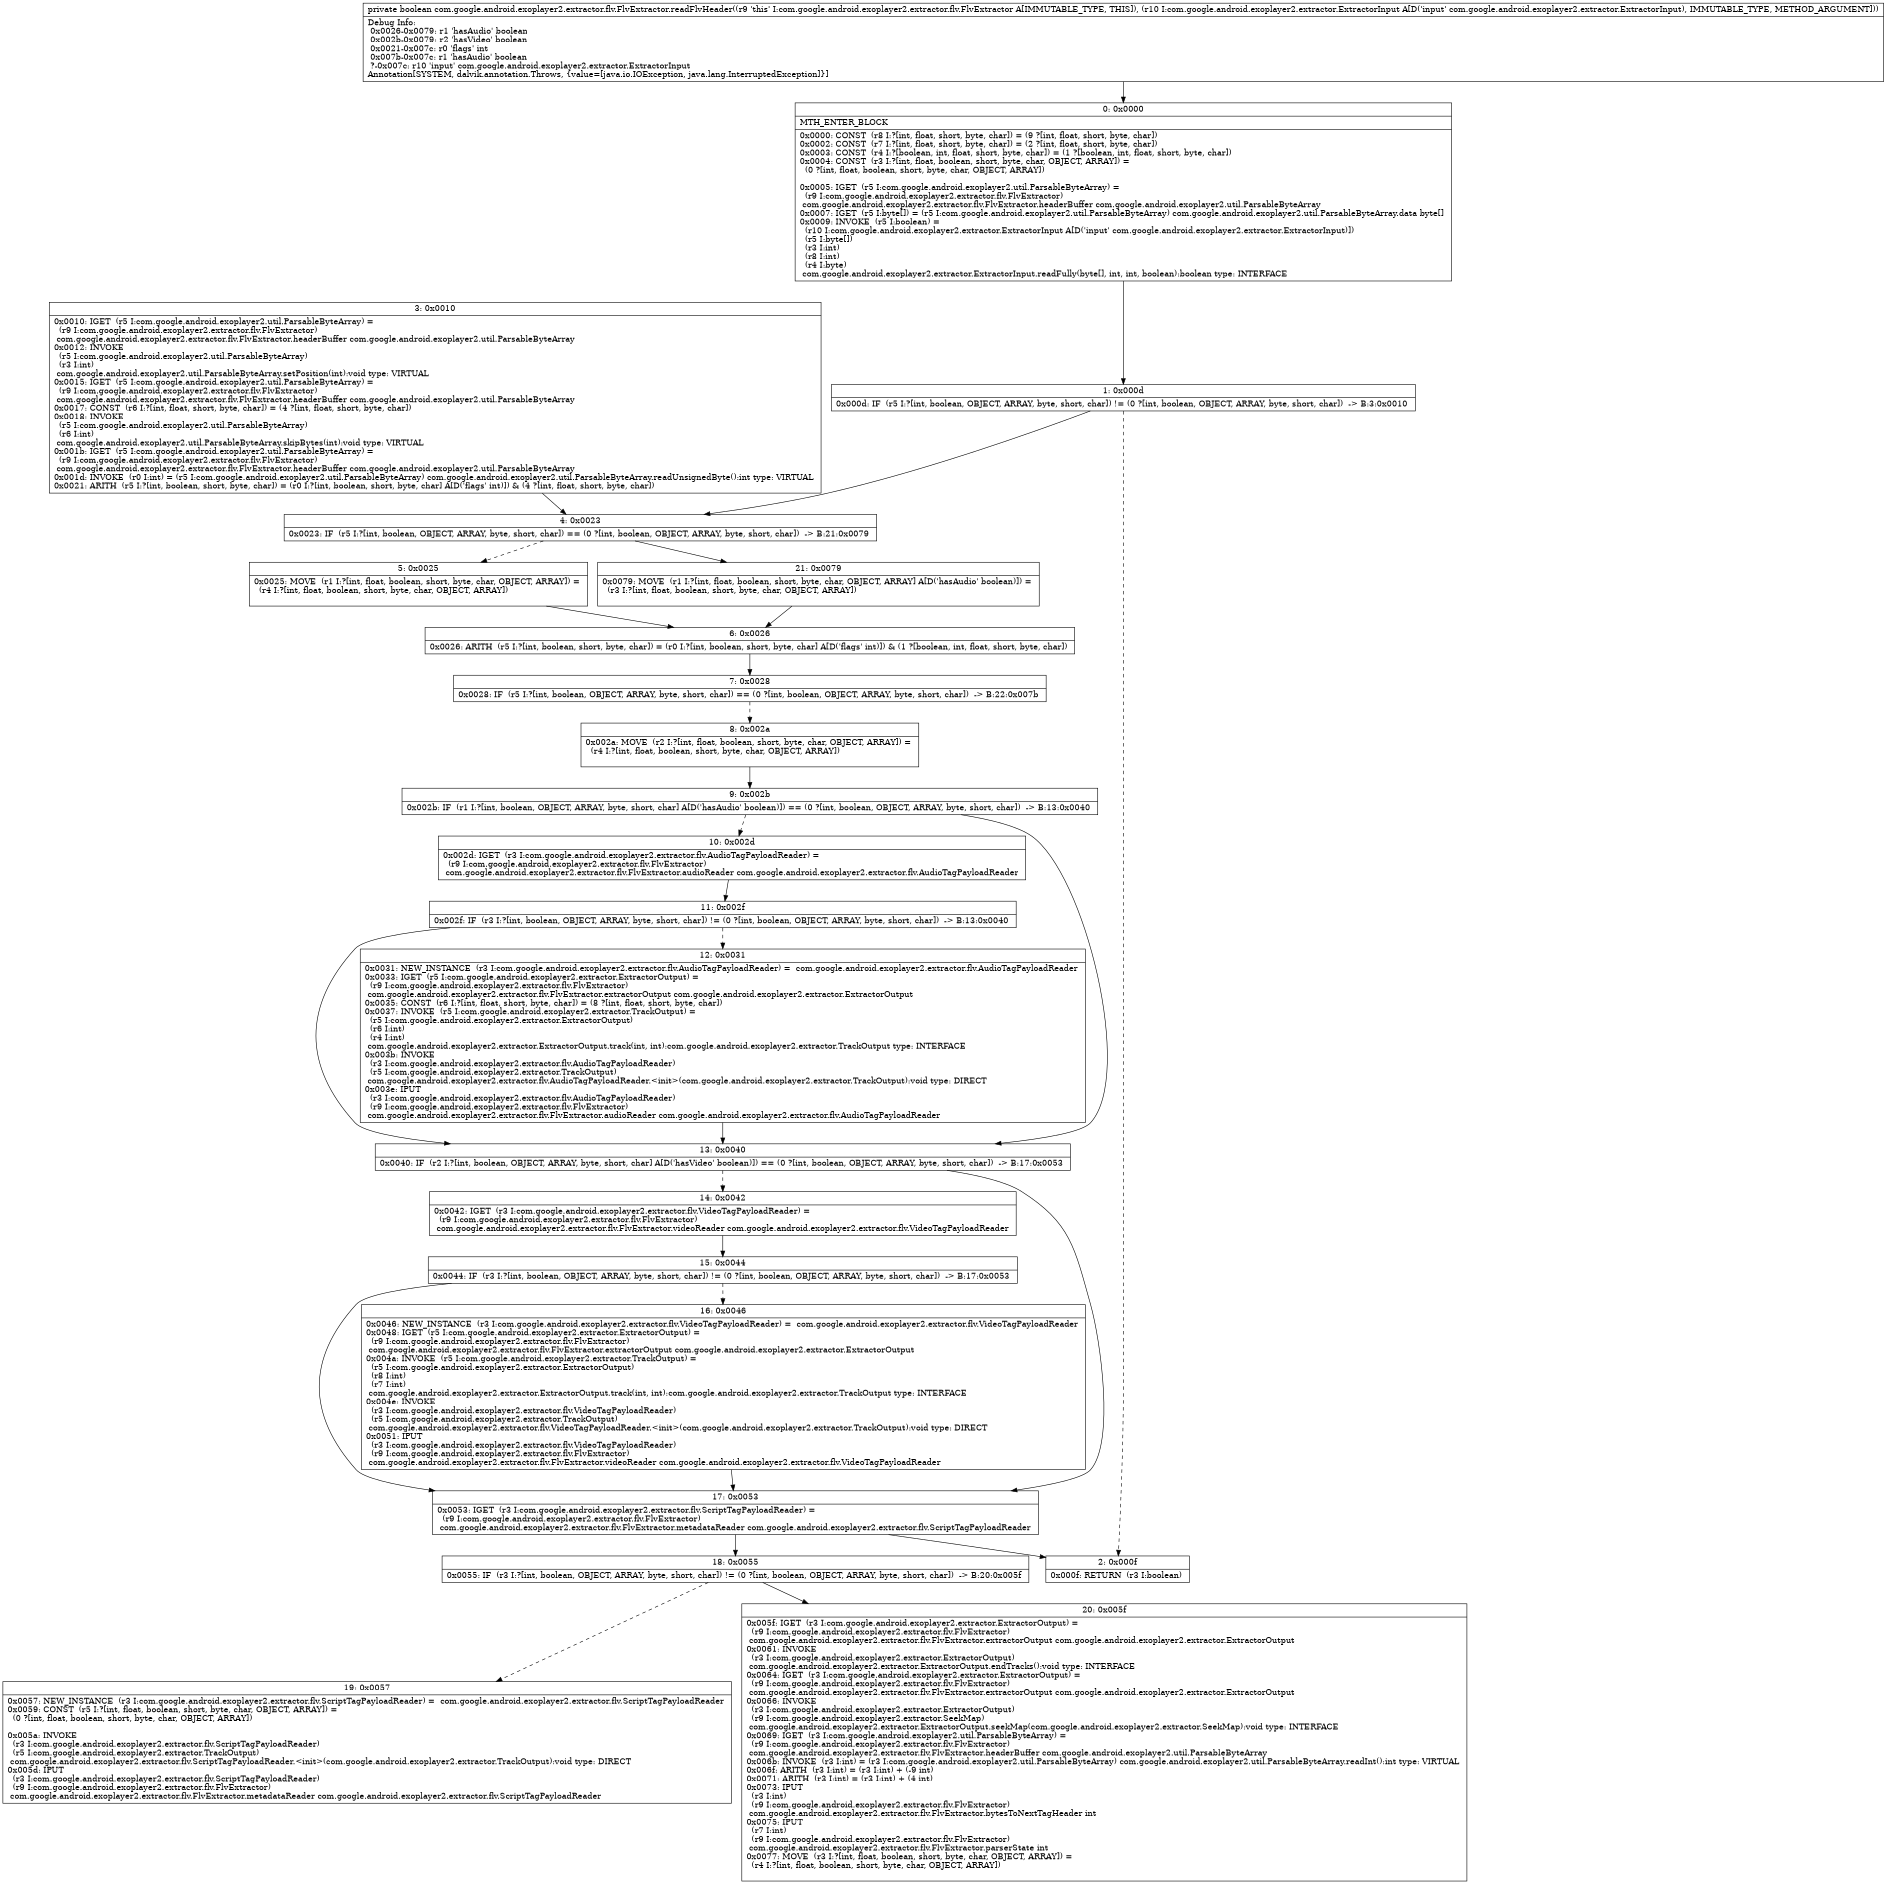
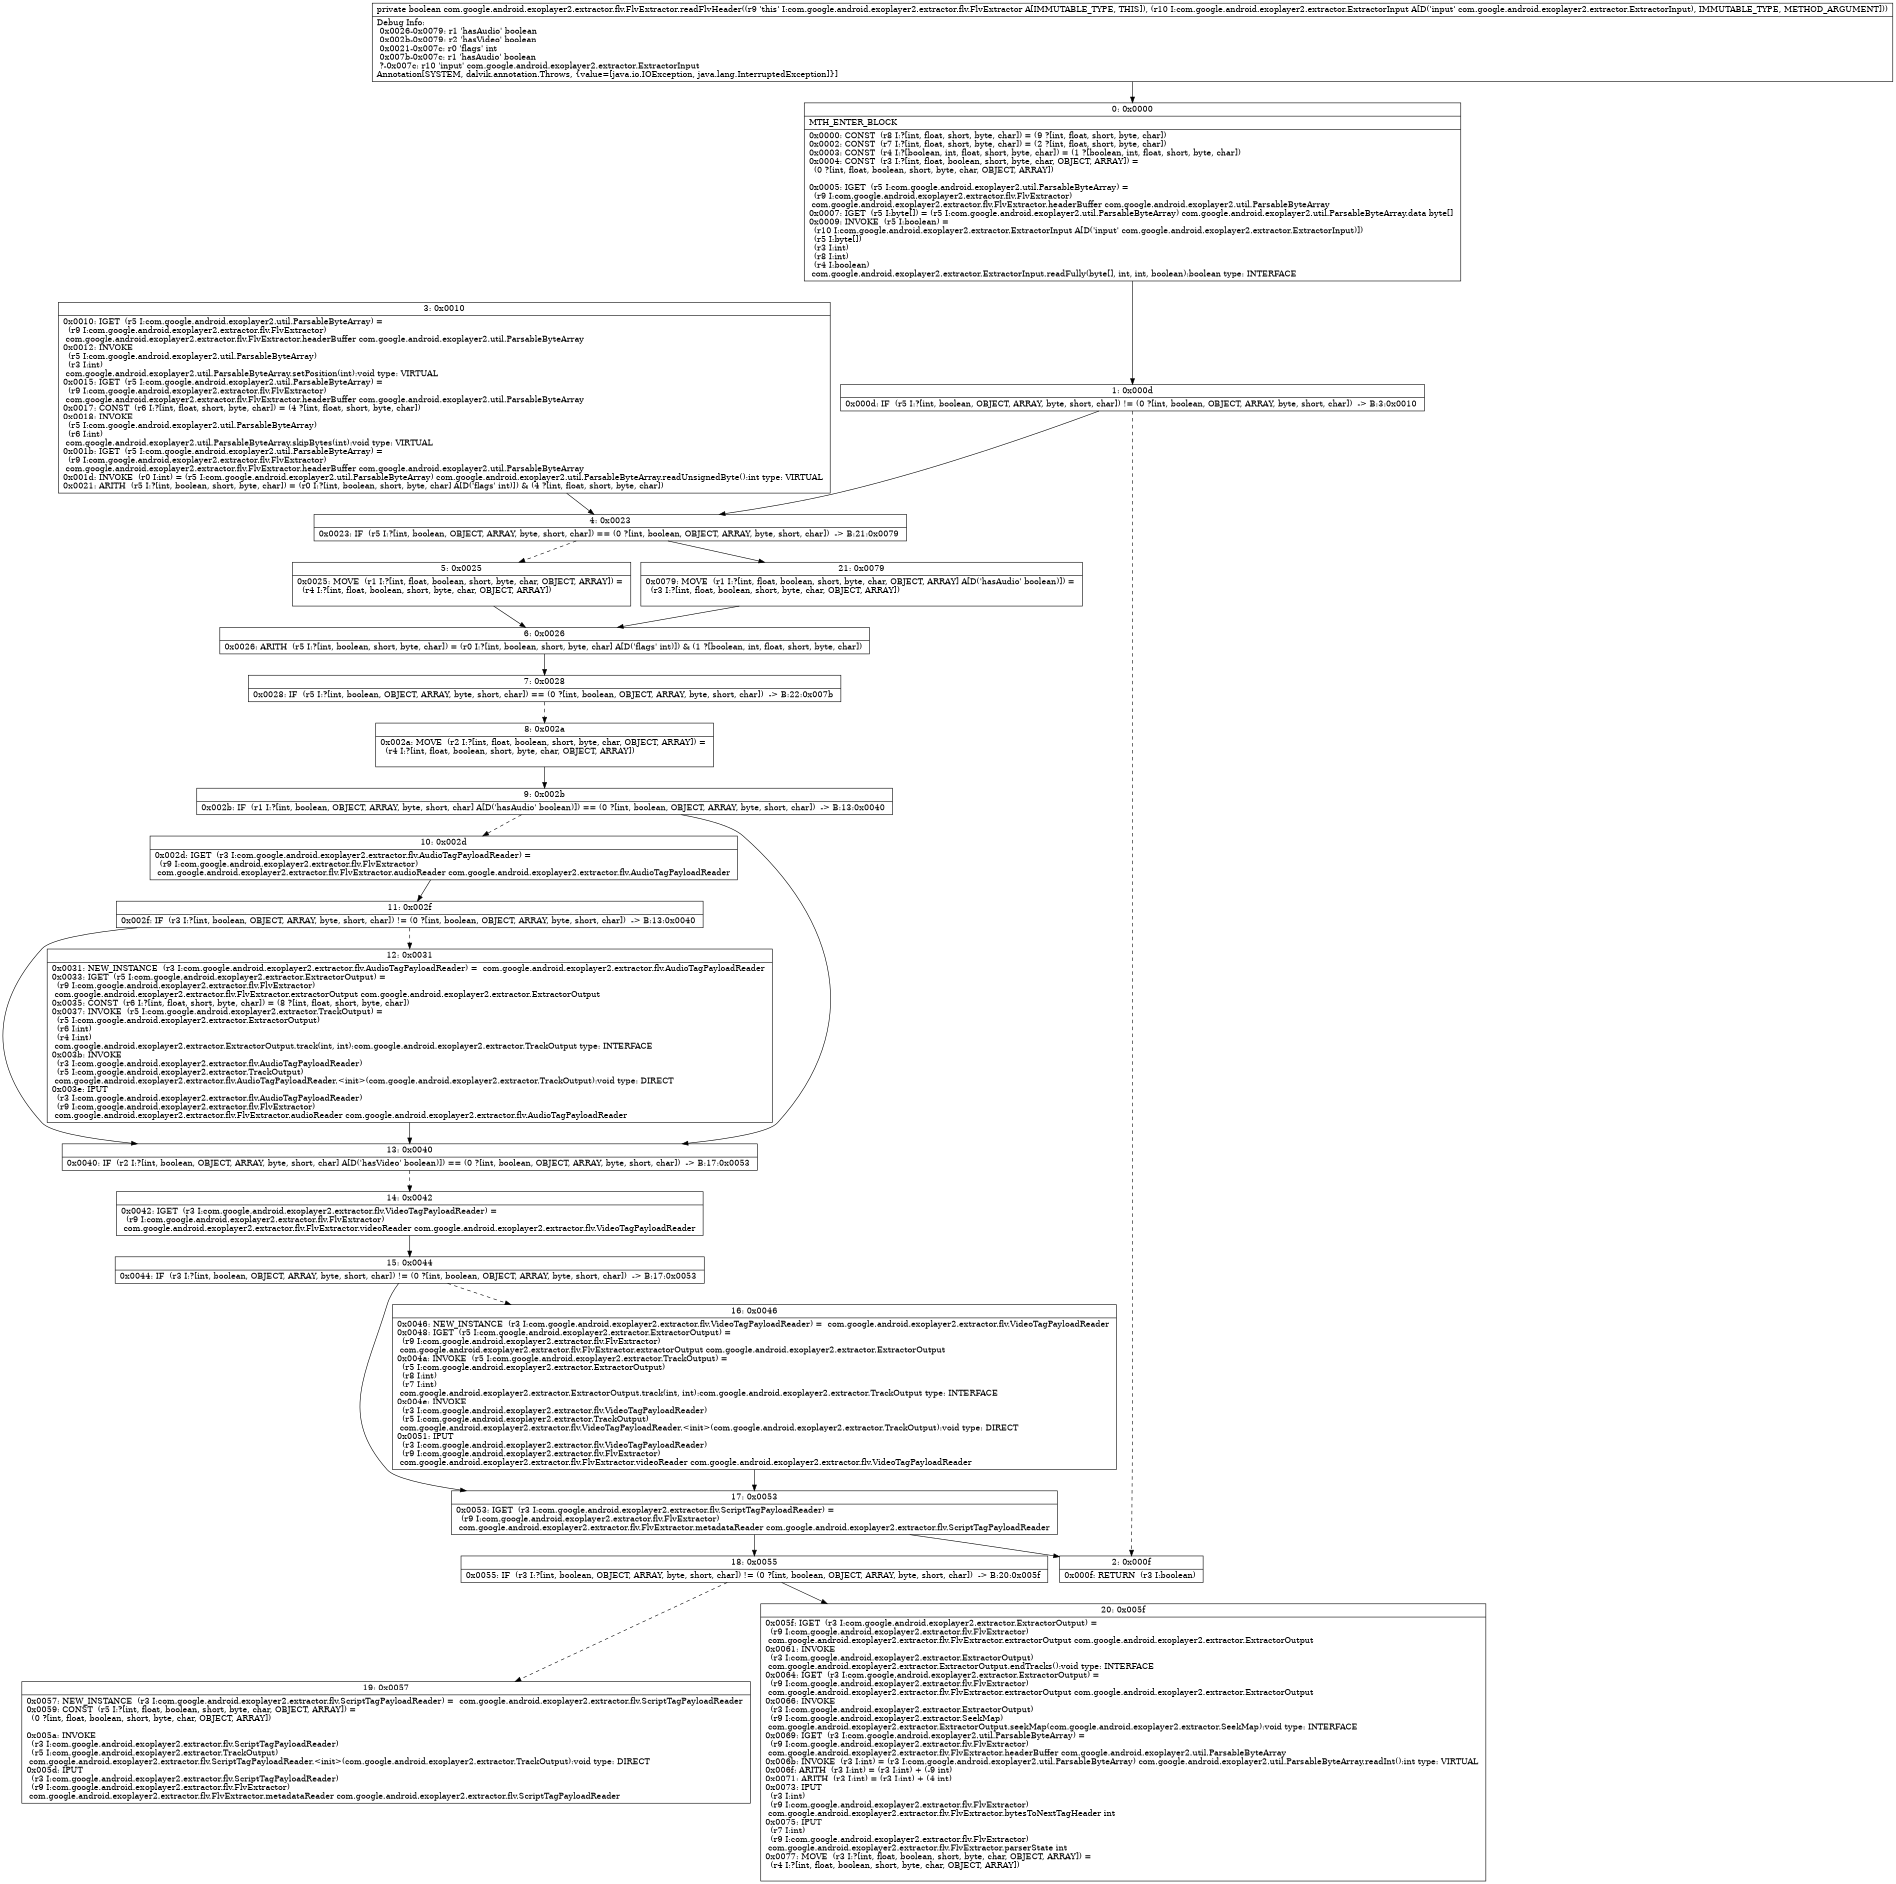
(823, 265) -> (839, 265)
(1094, 1319) -> none
